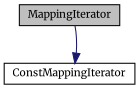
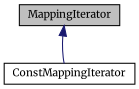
(76, 39) -> (63, 50)
